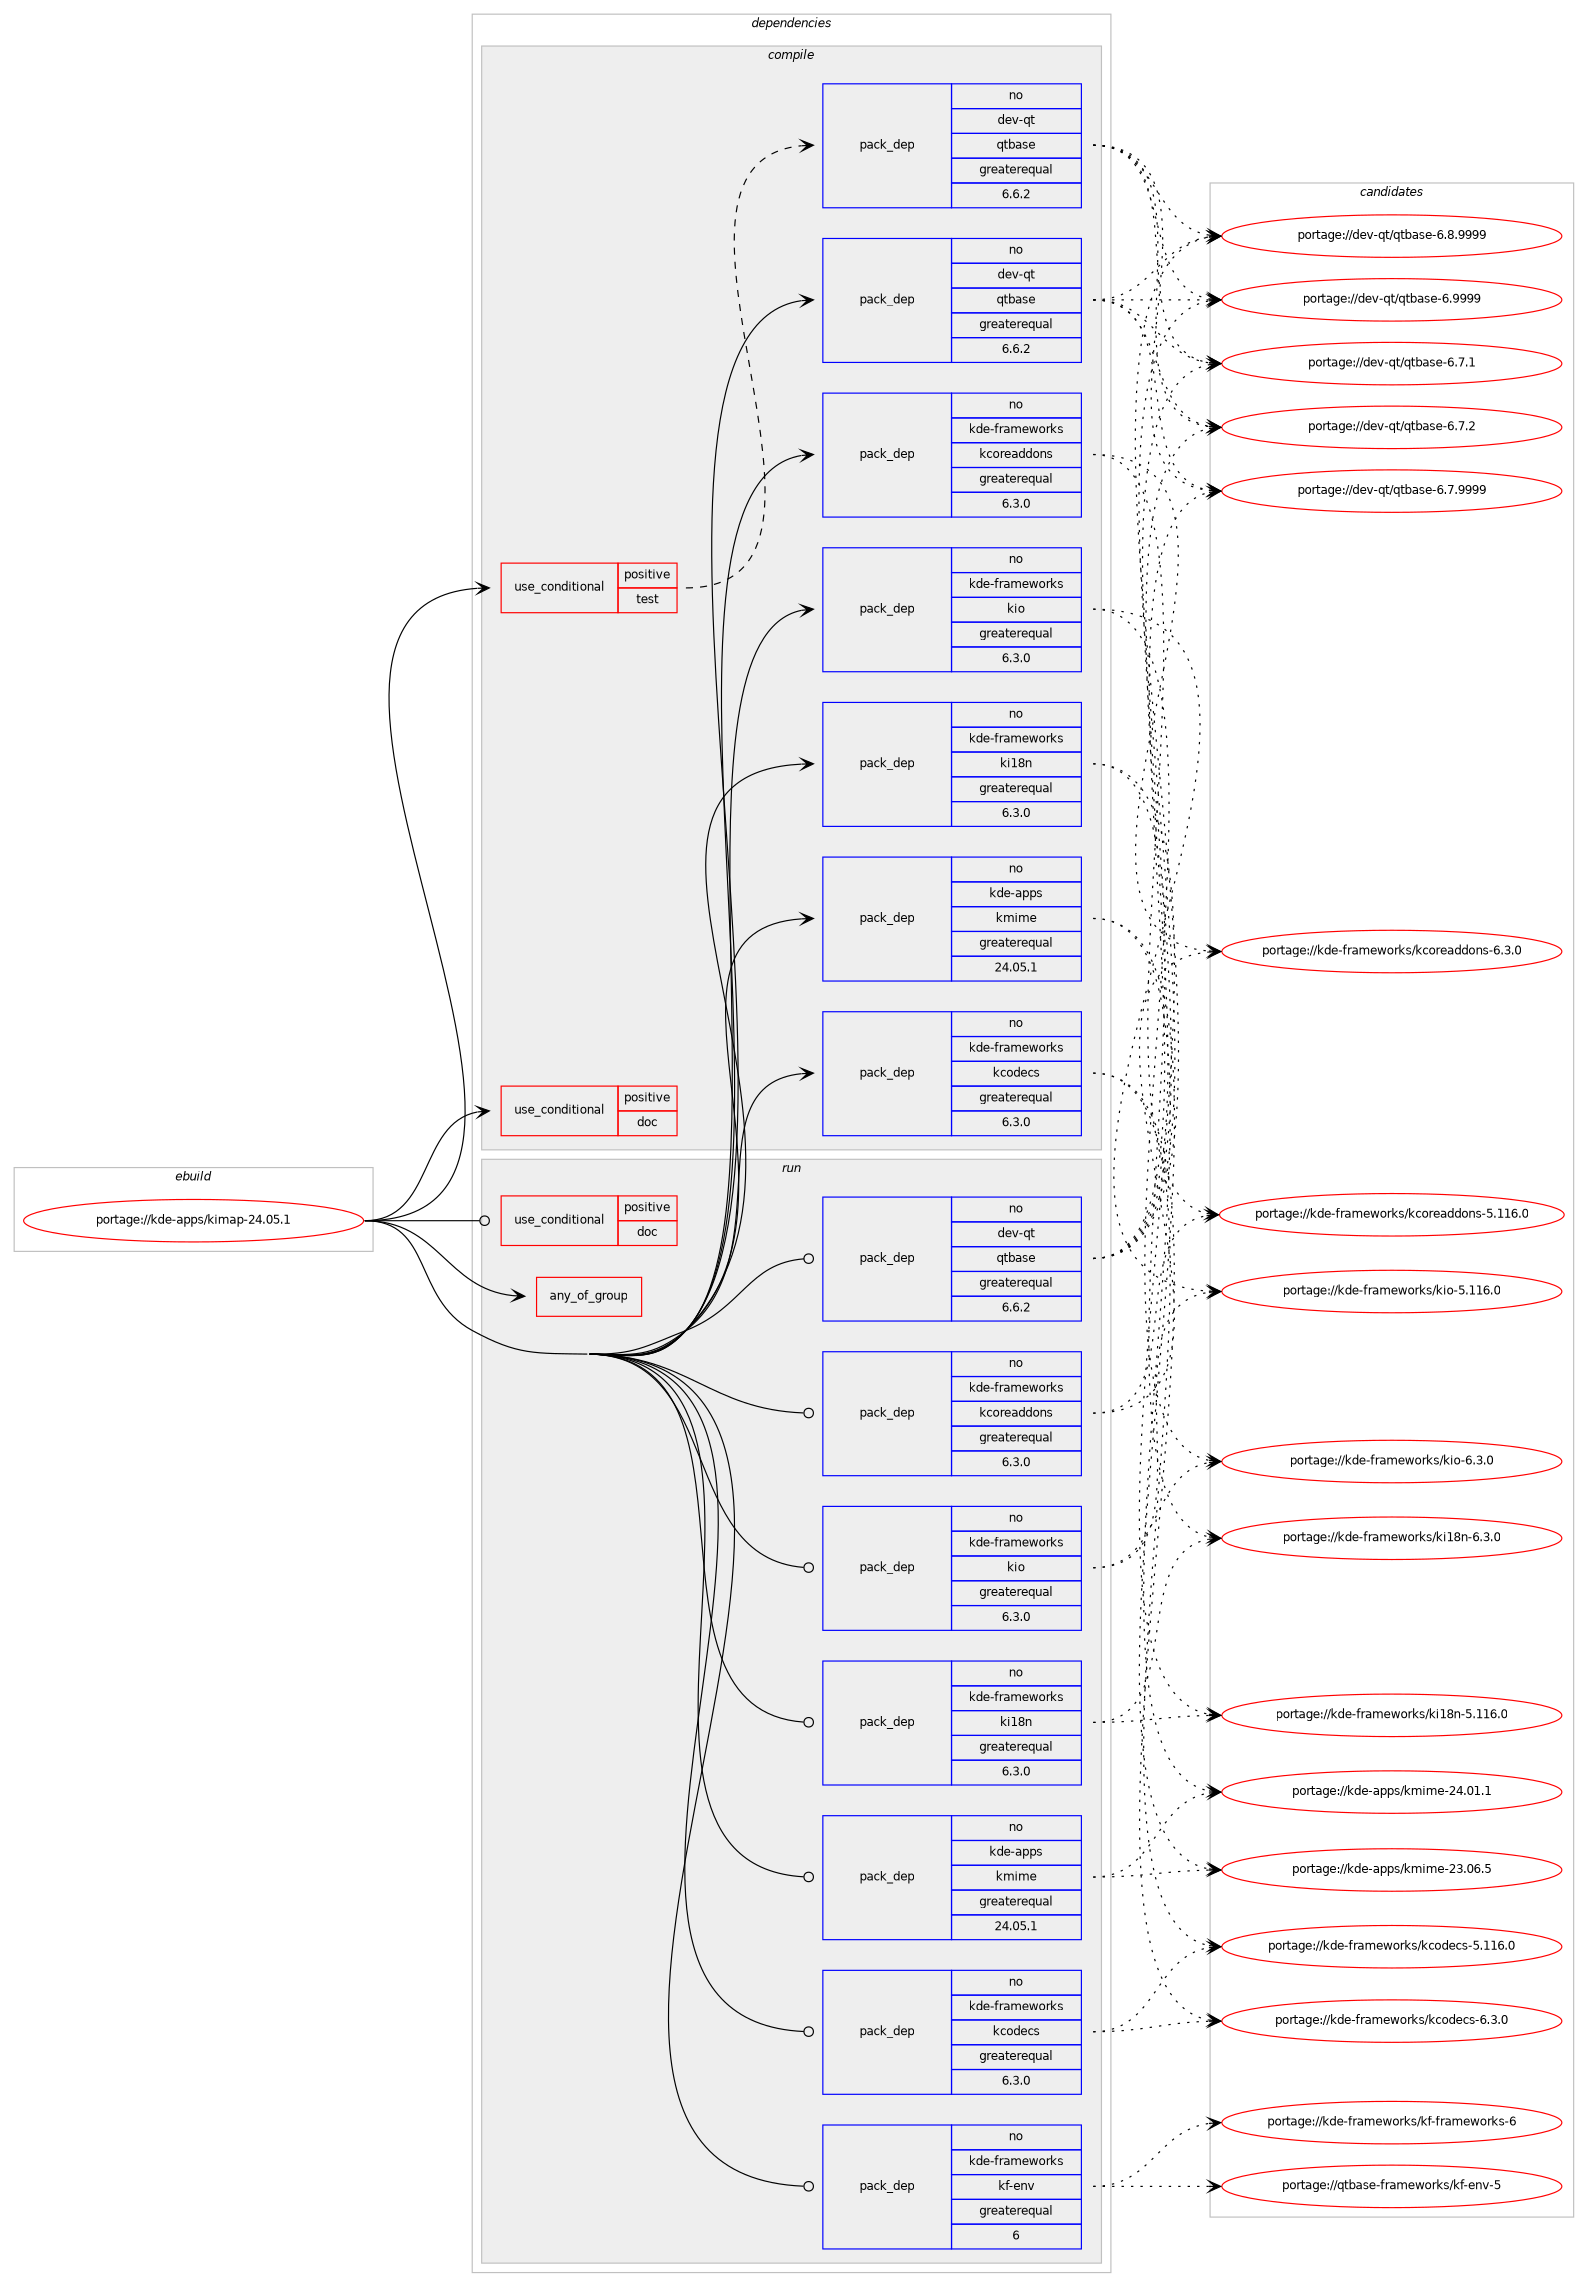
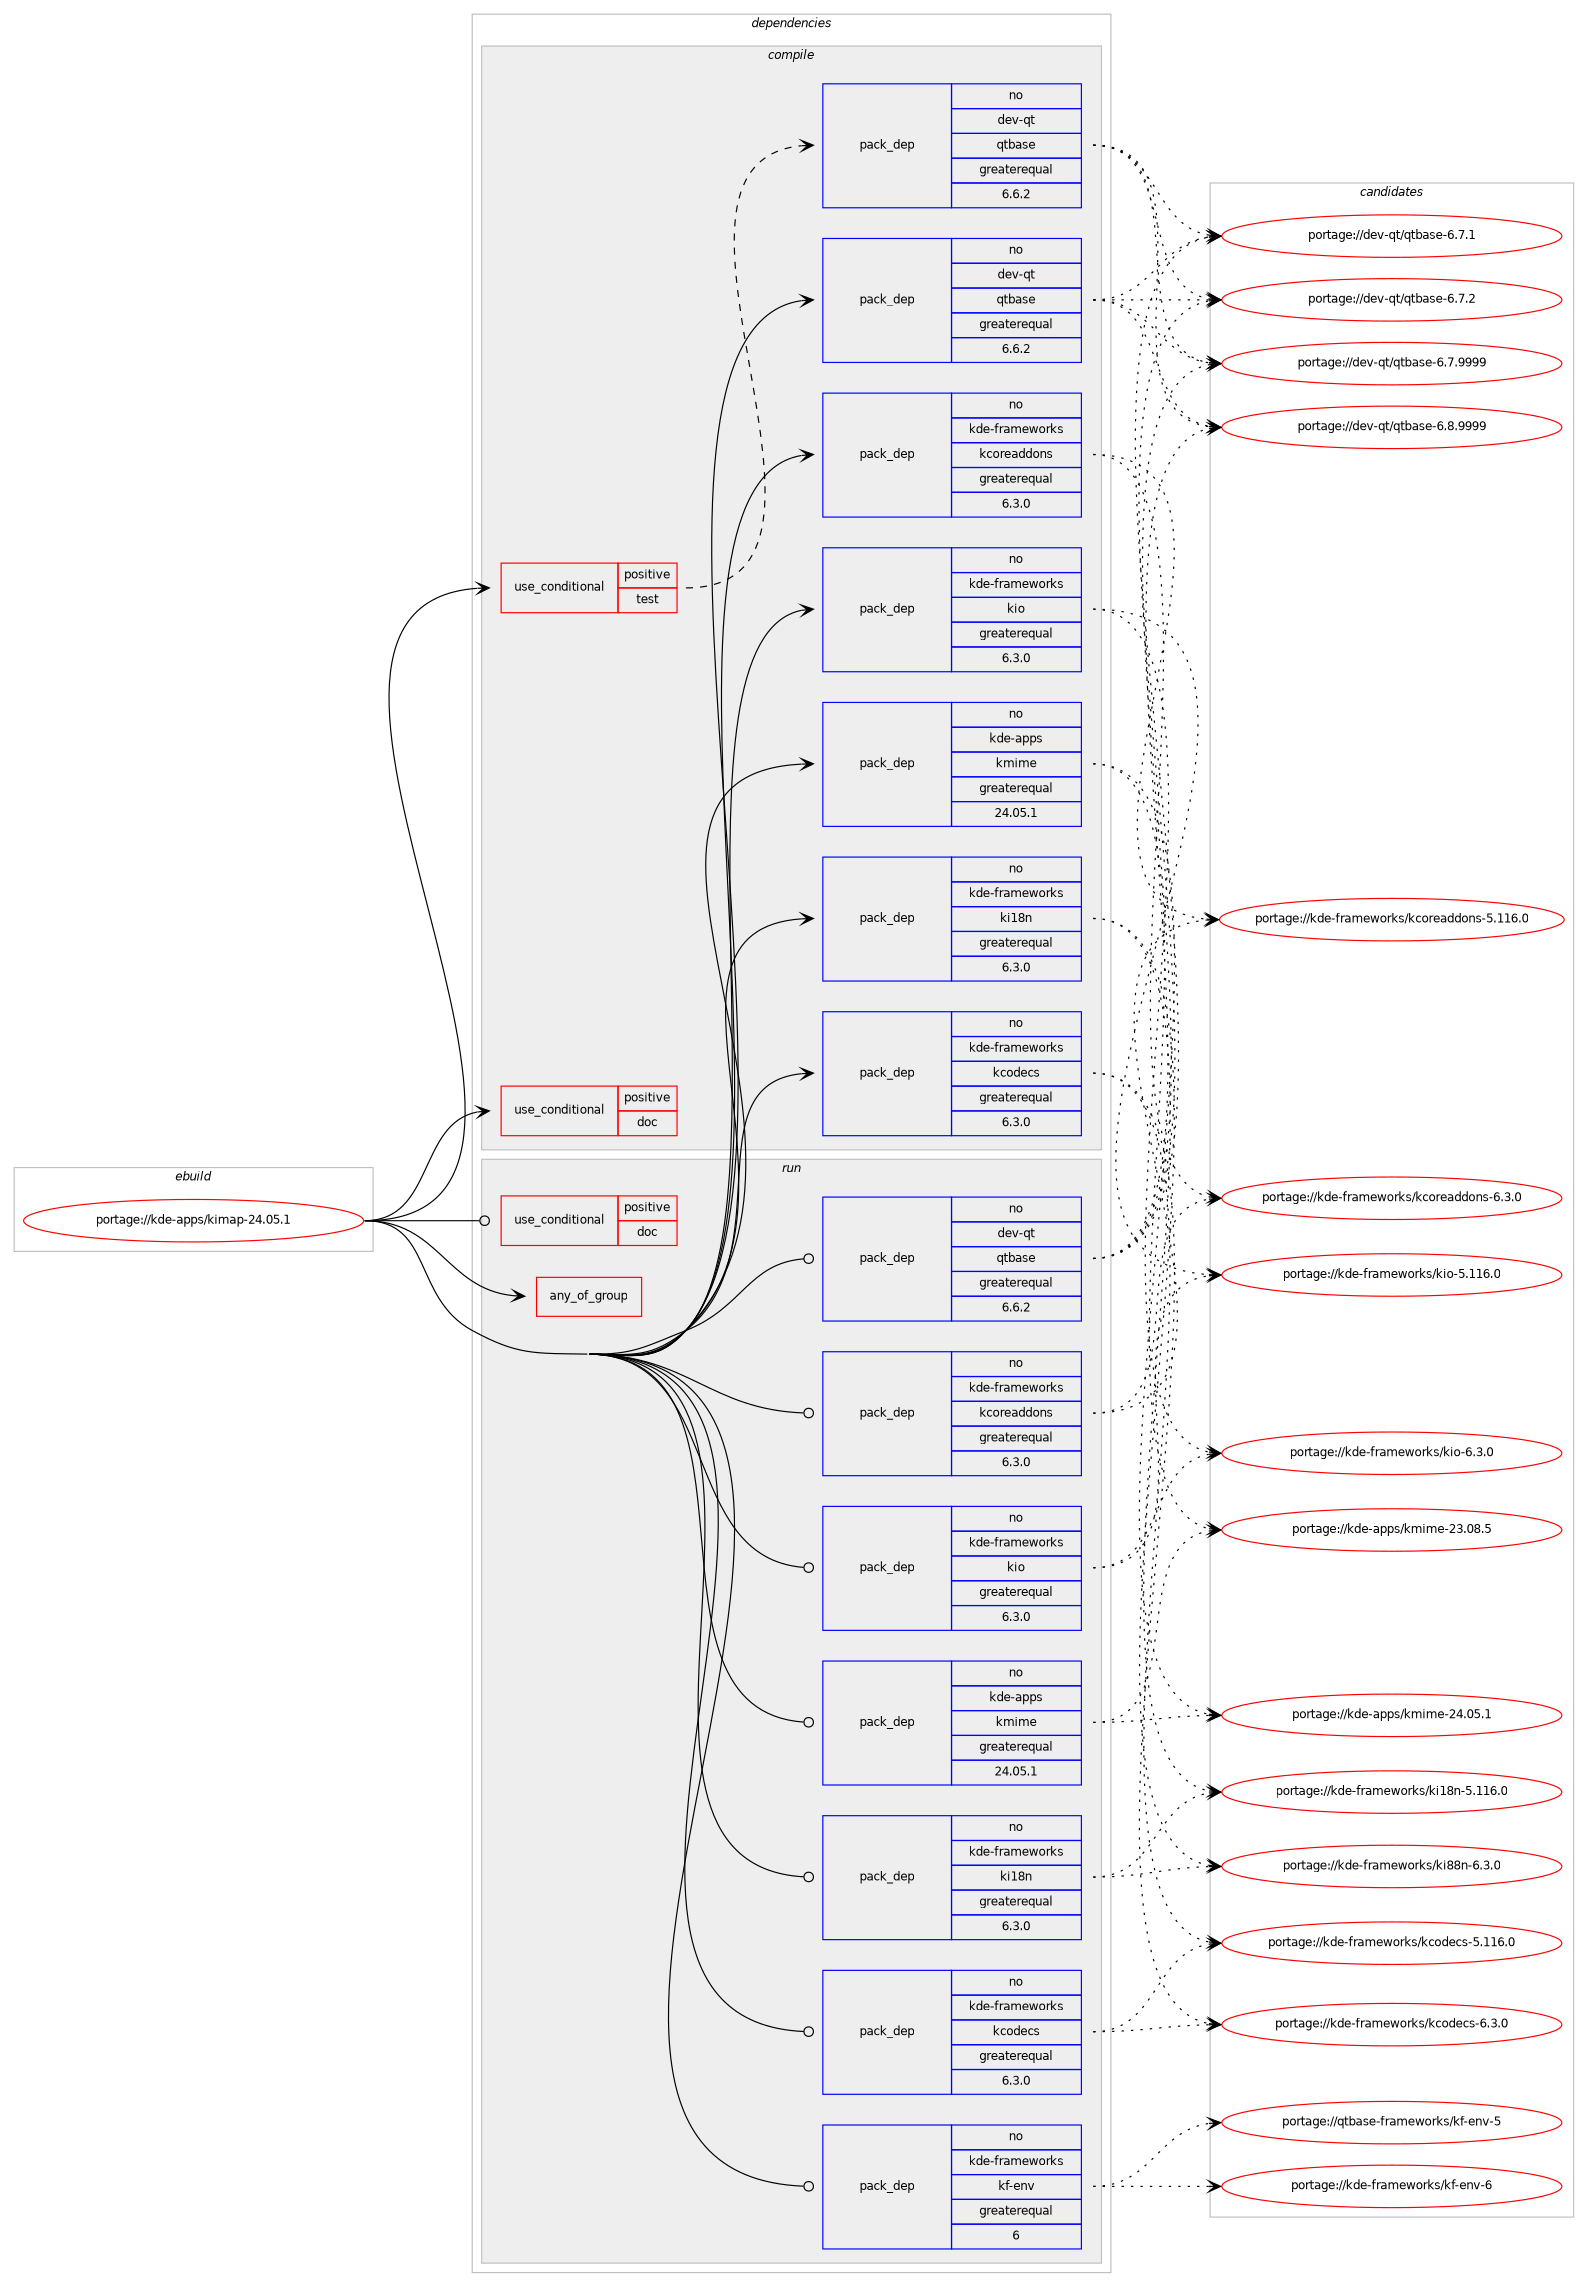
(1392, 300) -> none
(1392, 1538) -> (1392, 1866)
(1392, 1792) -> (1392, 1715)
(1392, 1870) -> (1392, 1530)
(1392, 2123) -> (1392, 2186)
